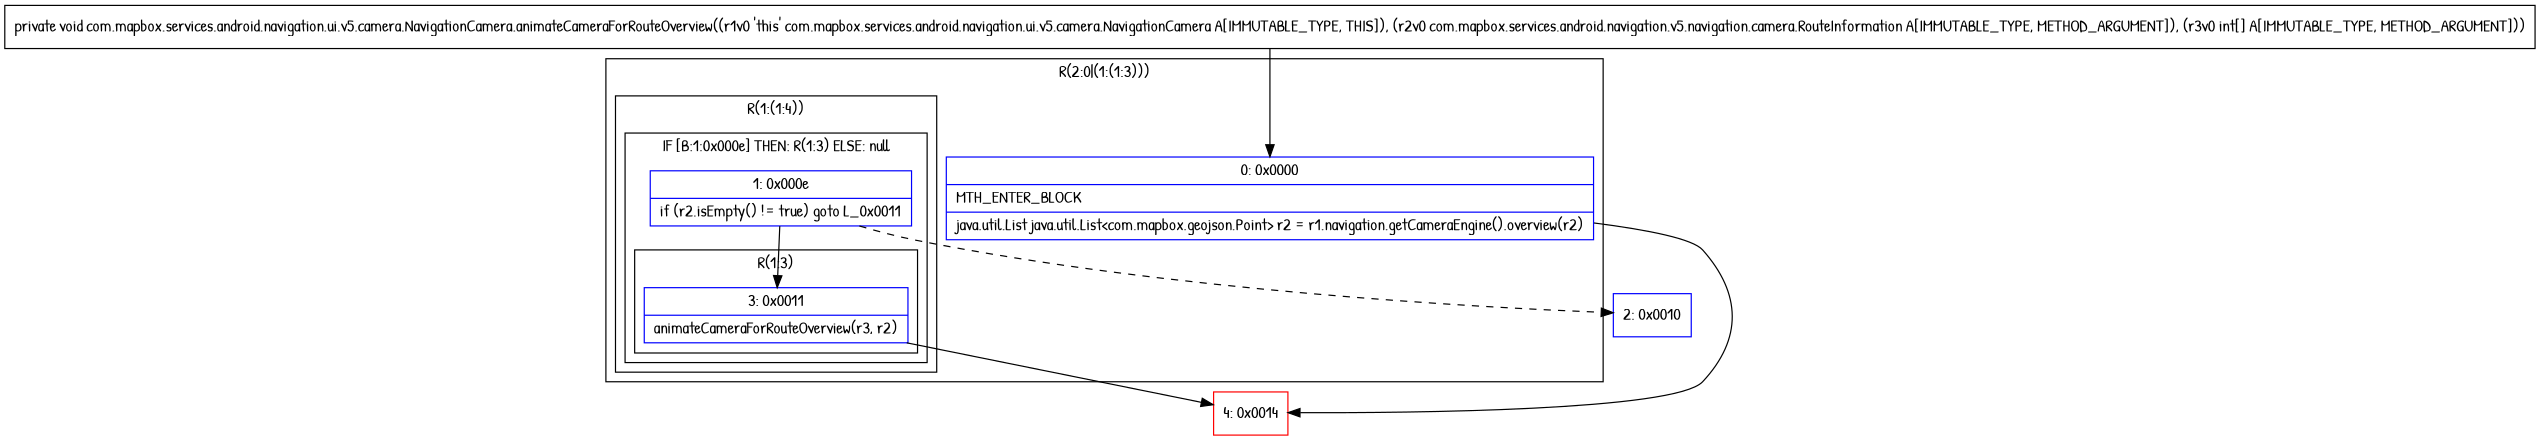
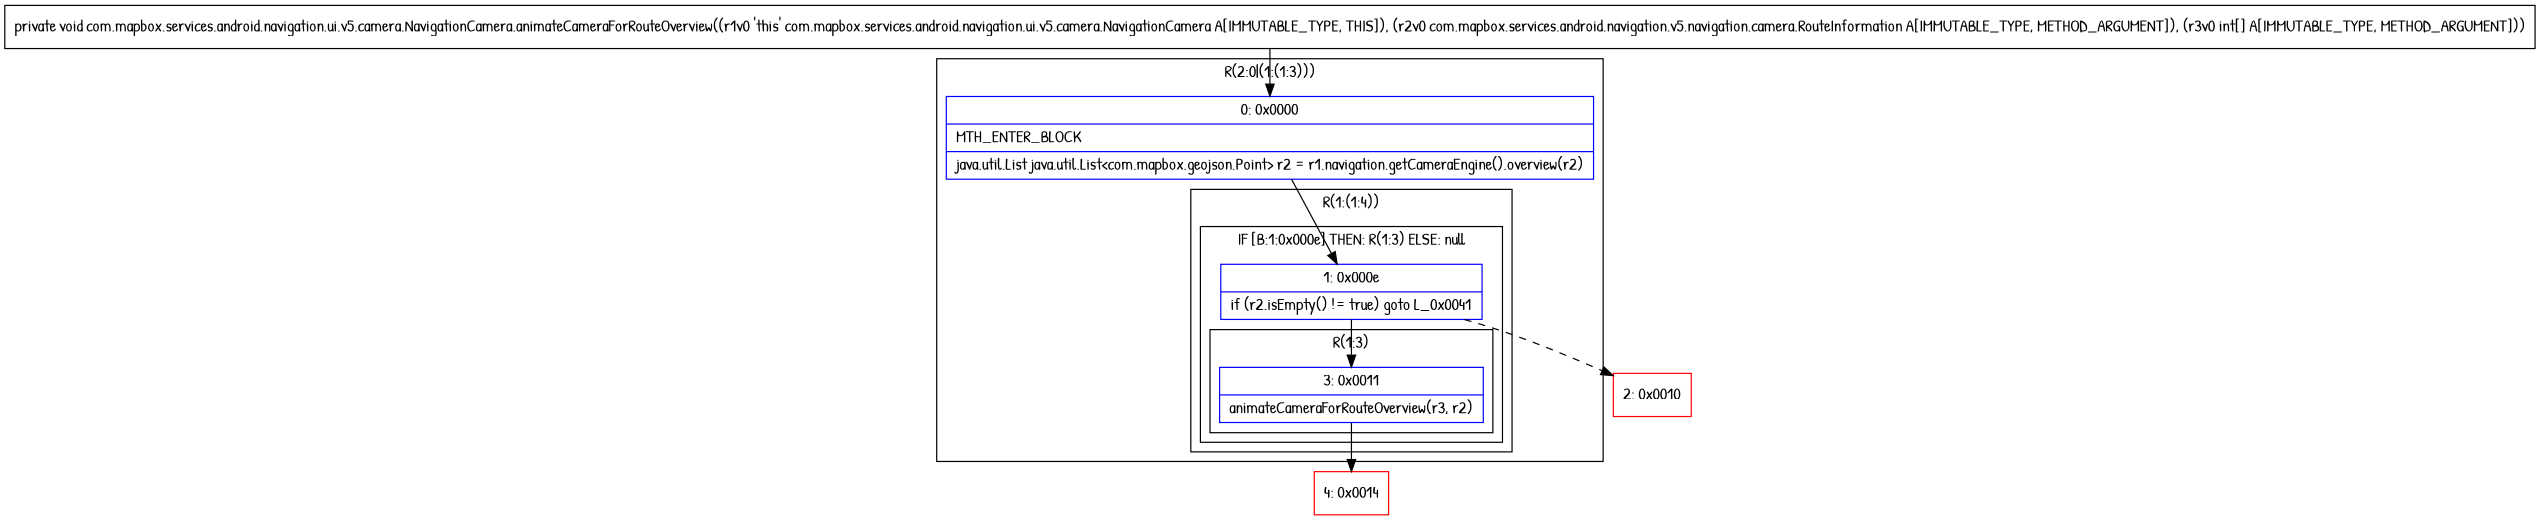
(781, 212) -> (1351, 305)
(1652, 315) -> (1652, 395)
(1633, 400) -> (1311, 216)
